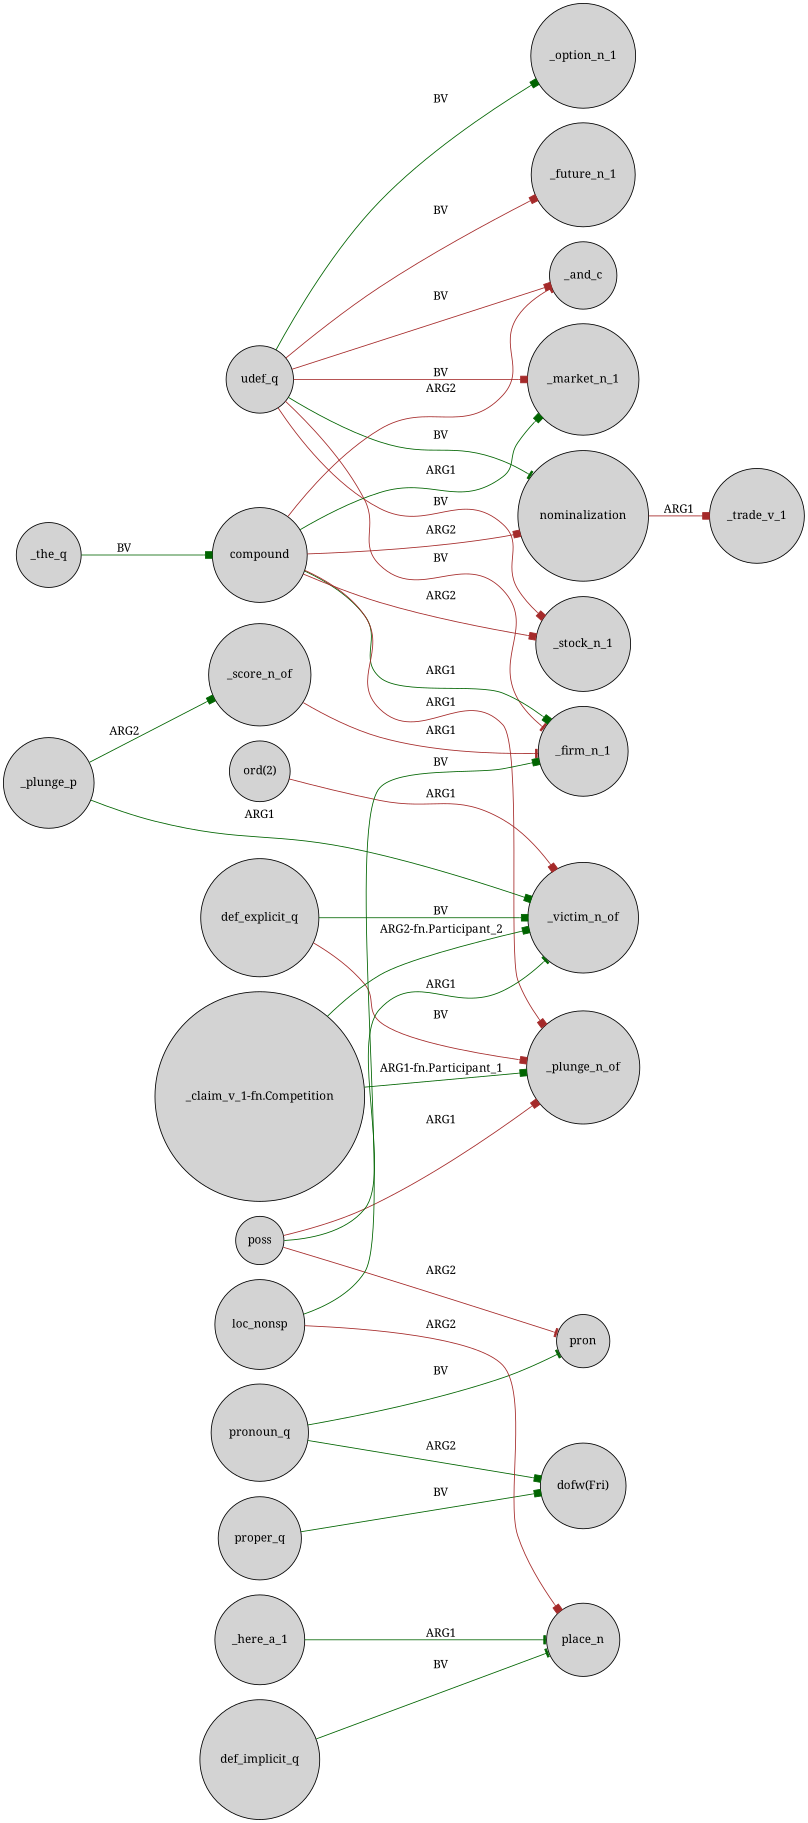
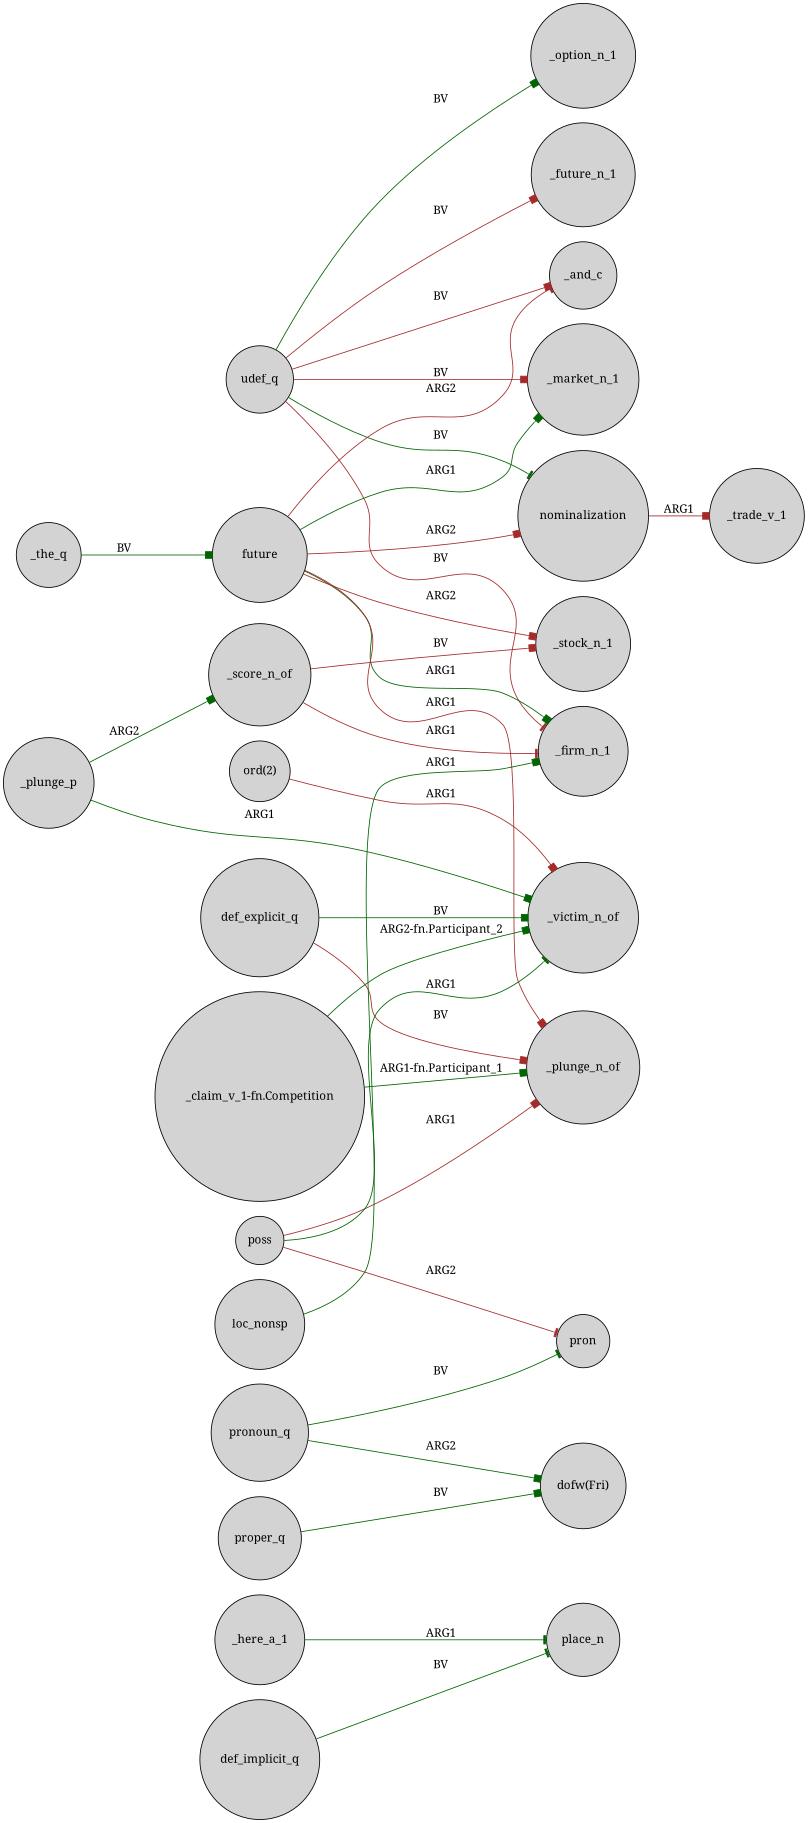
(420, 516) -> (419, 658)
(260, 555) -> (260, 555)
(441, 763) -> (441, 763)
(512, 1387) -> none
